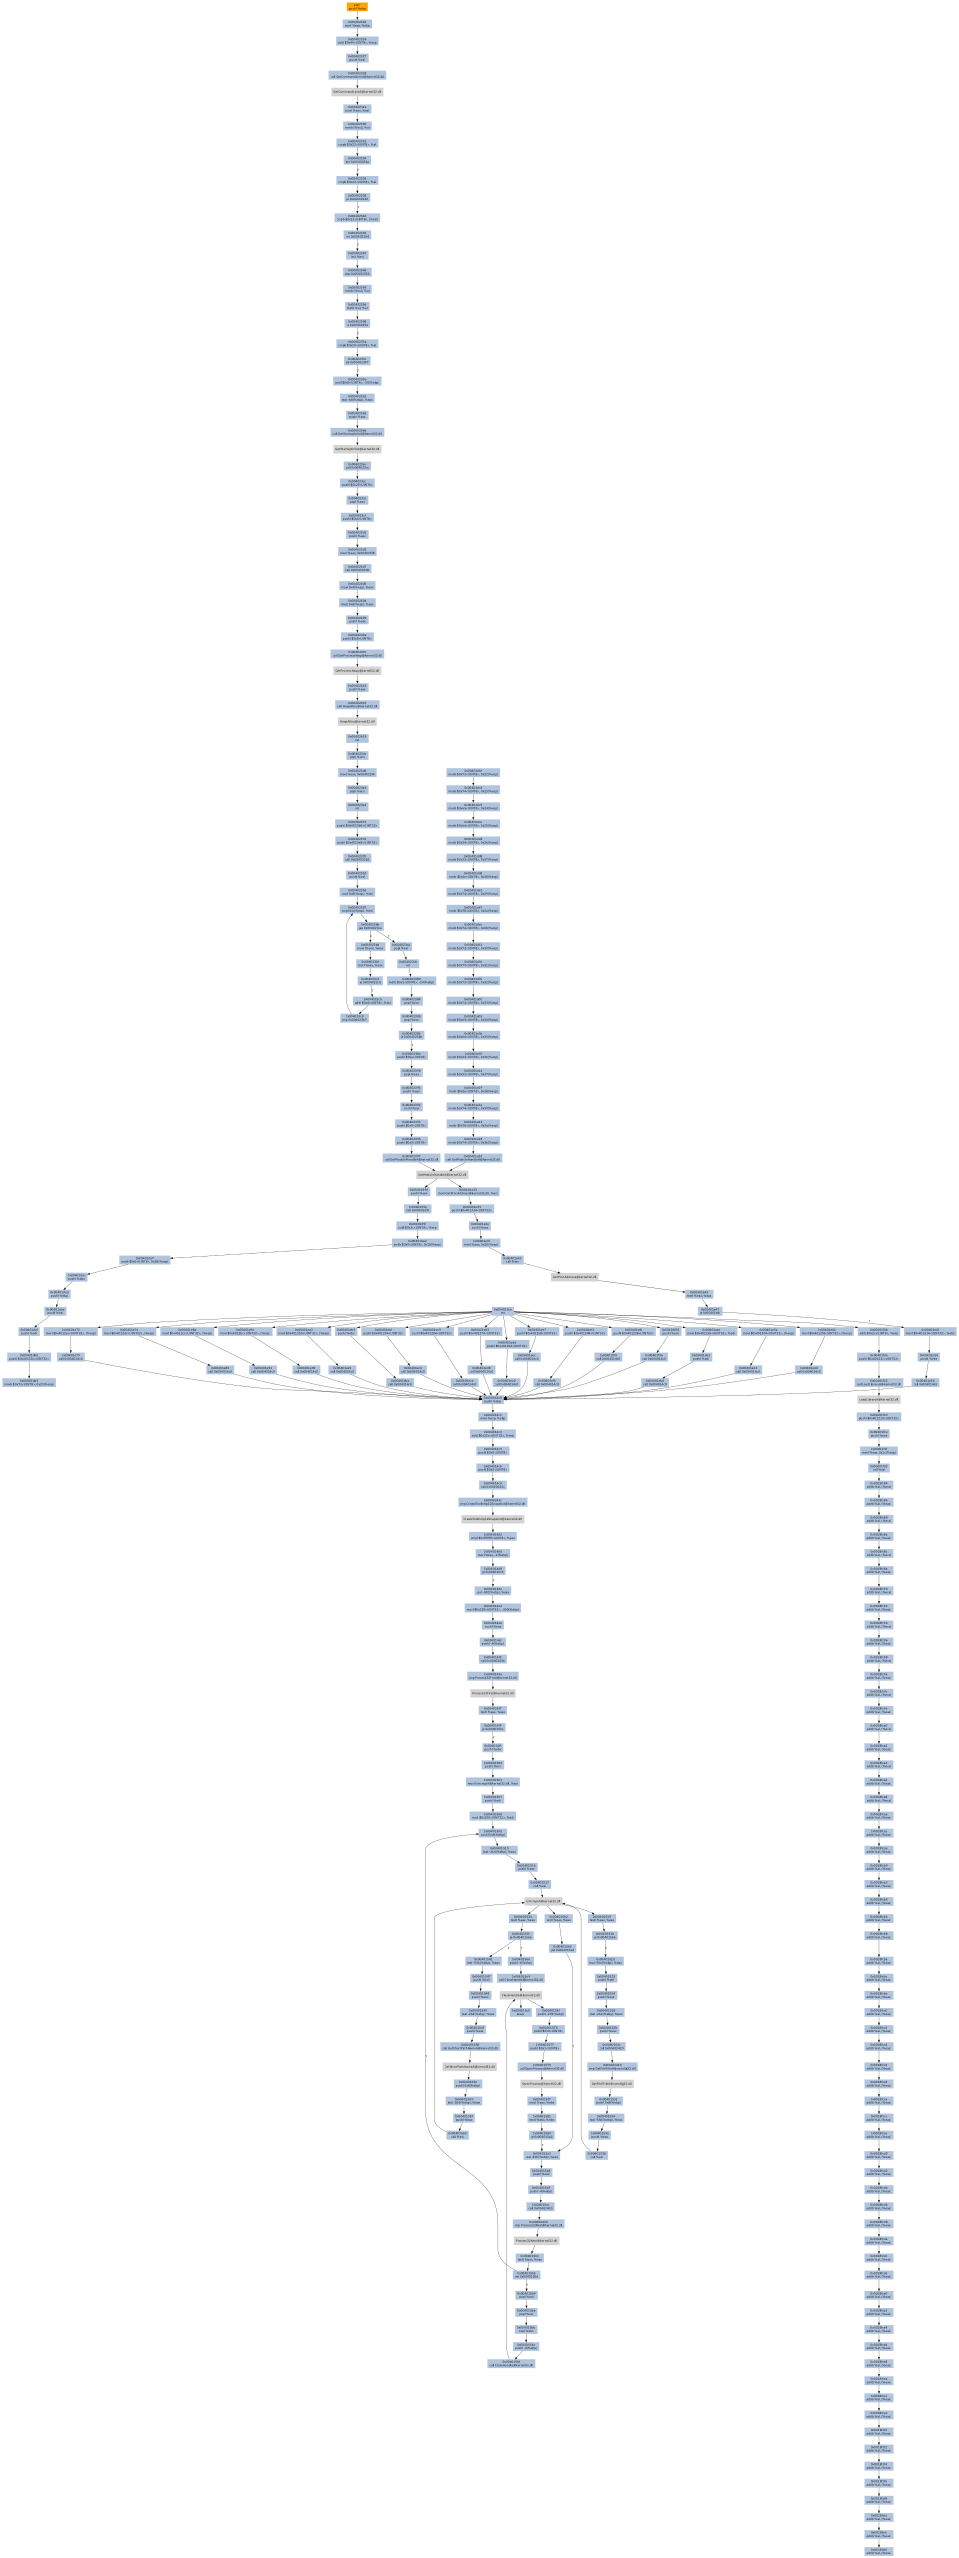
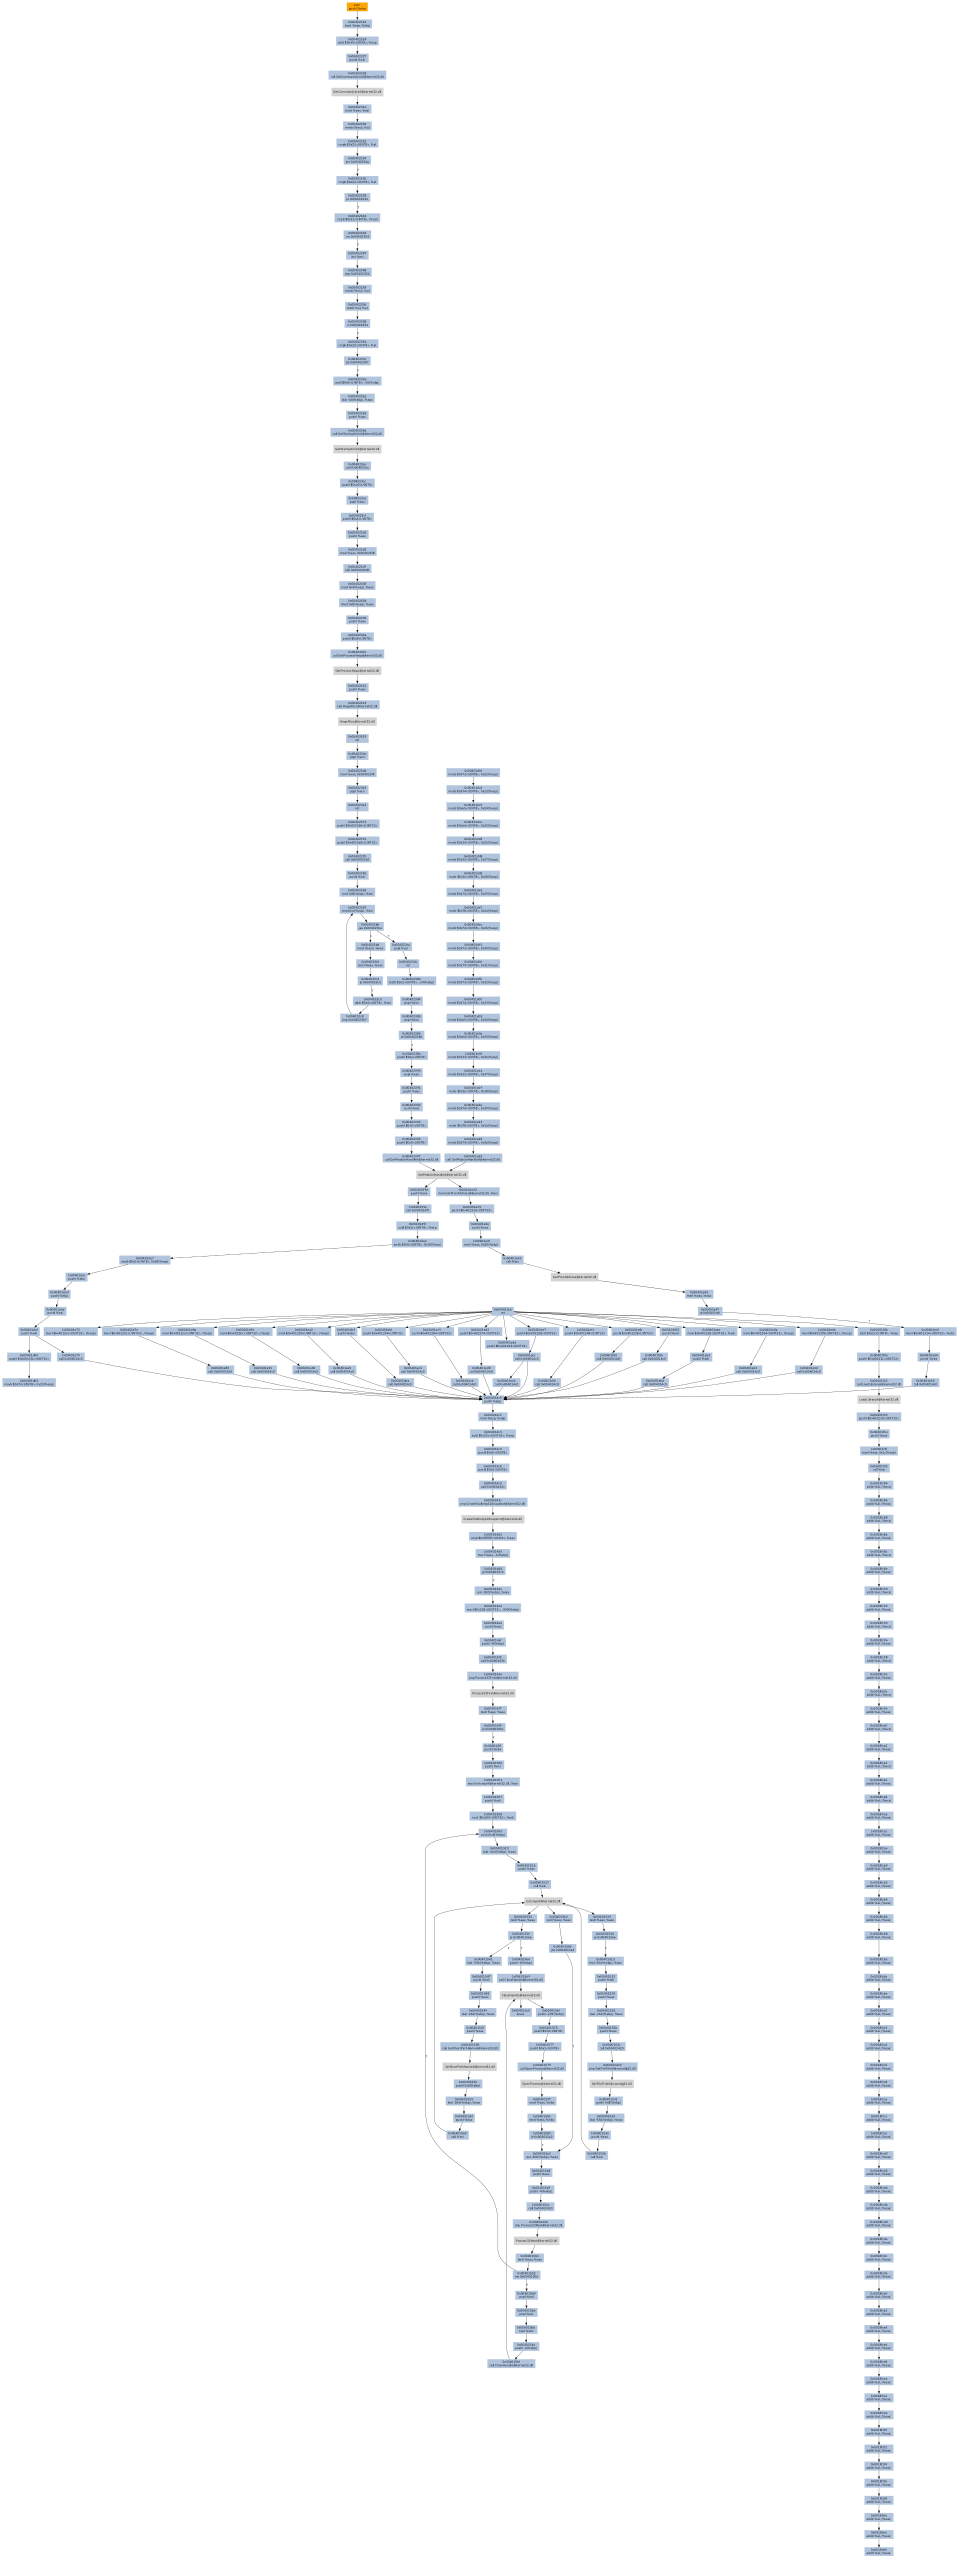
(71, 1343) -> (49, 1344)
(507, 1362) -> (517, 1369)
